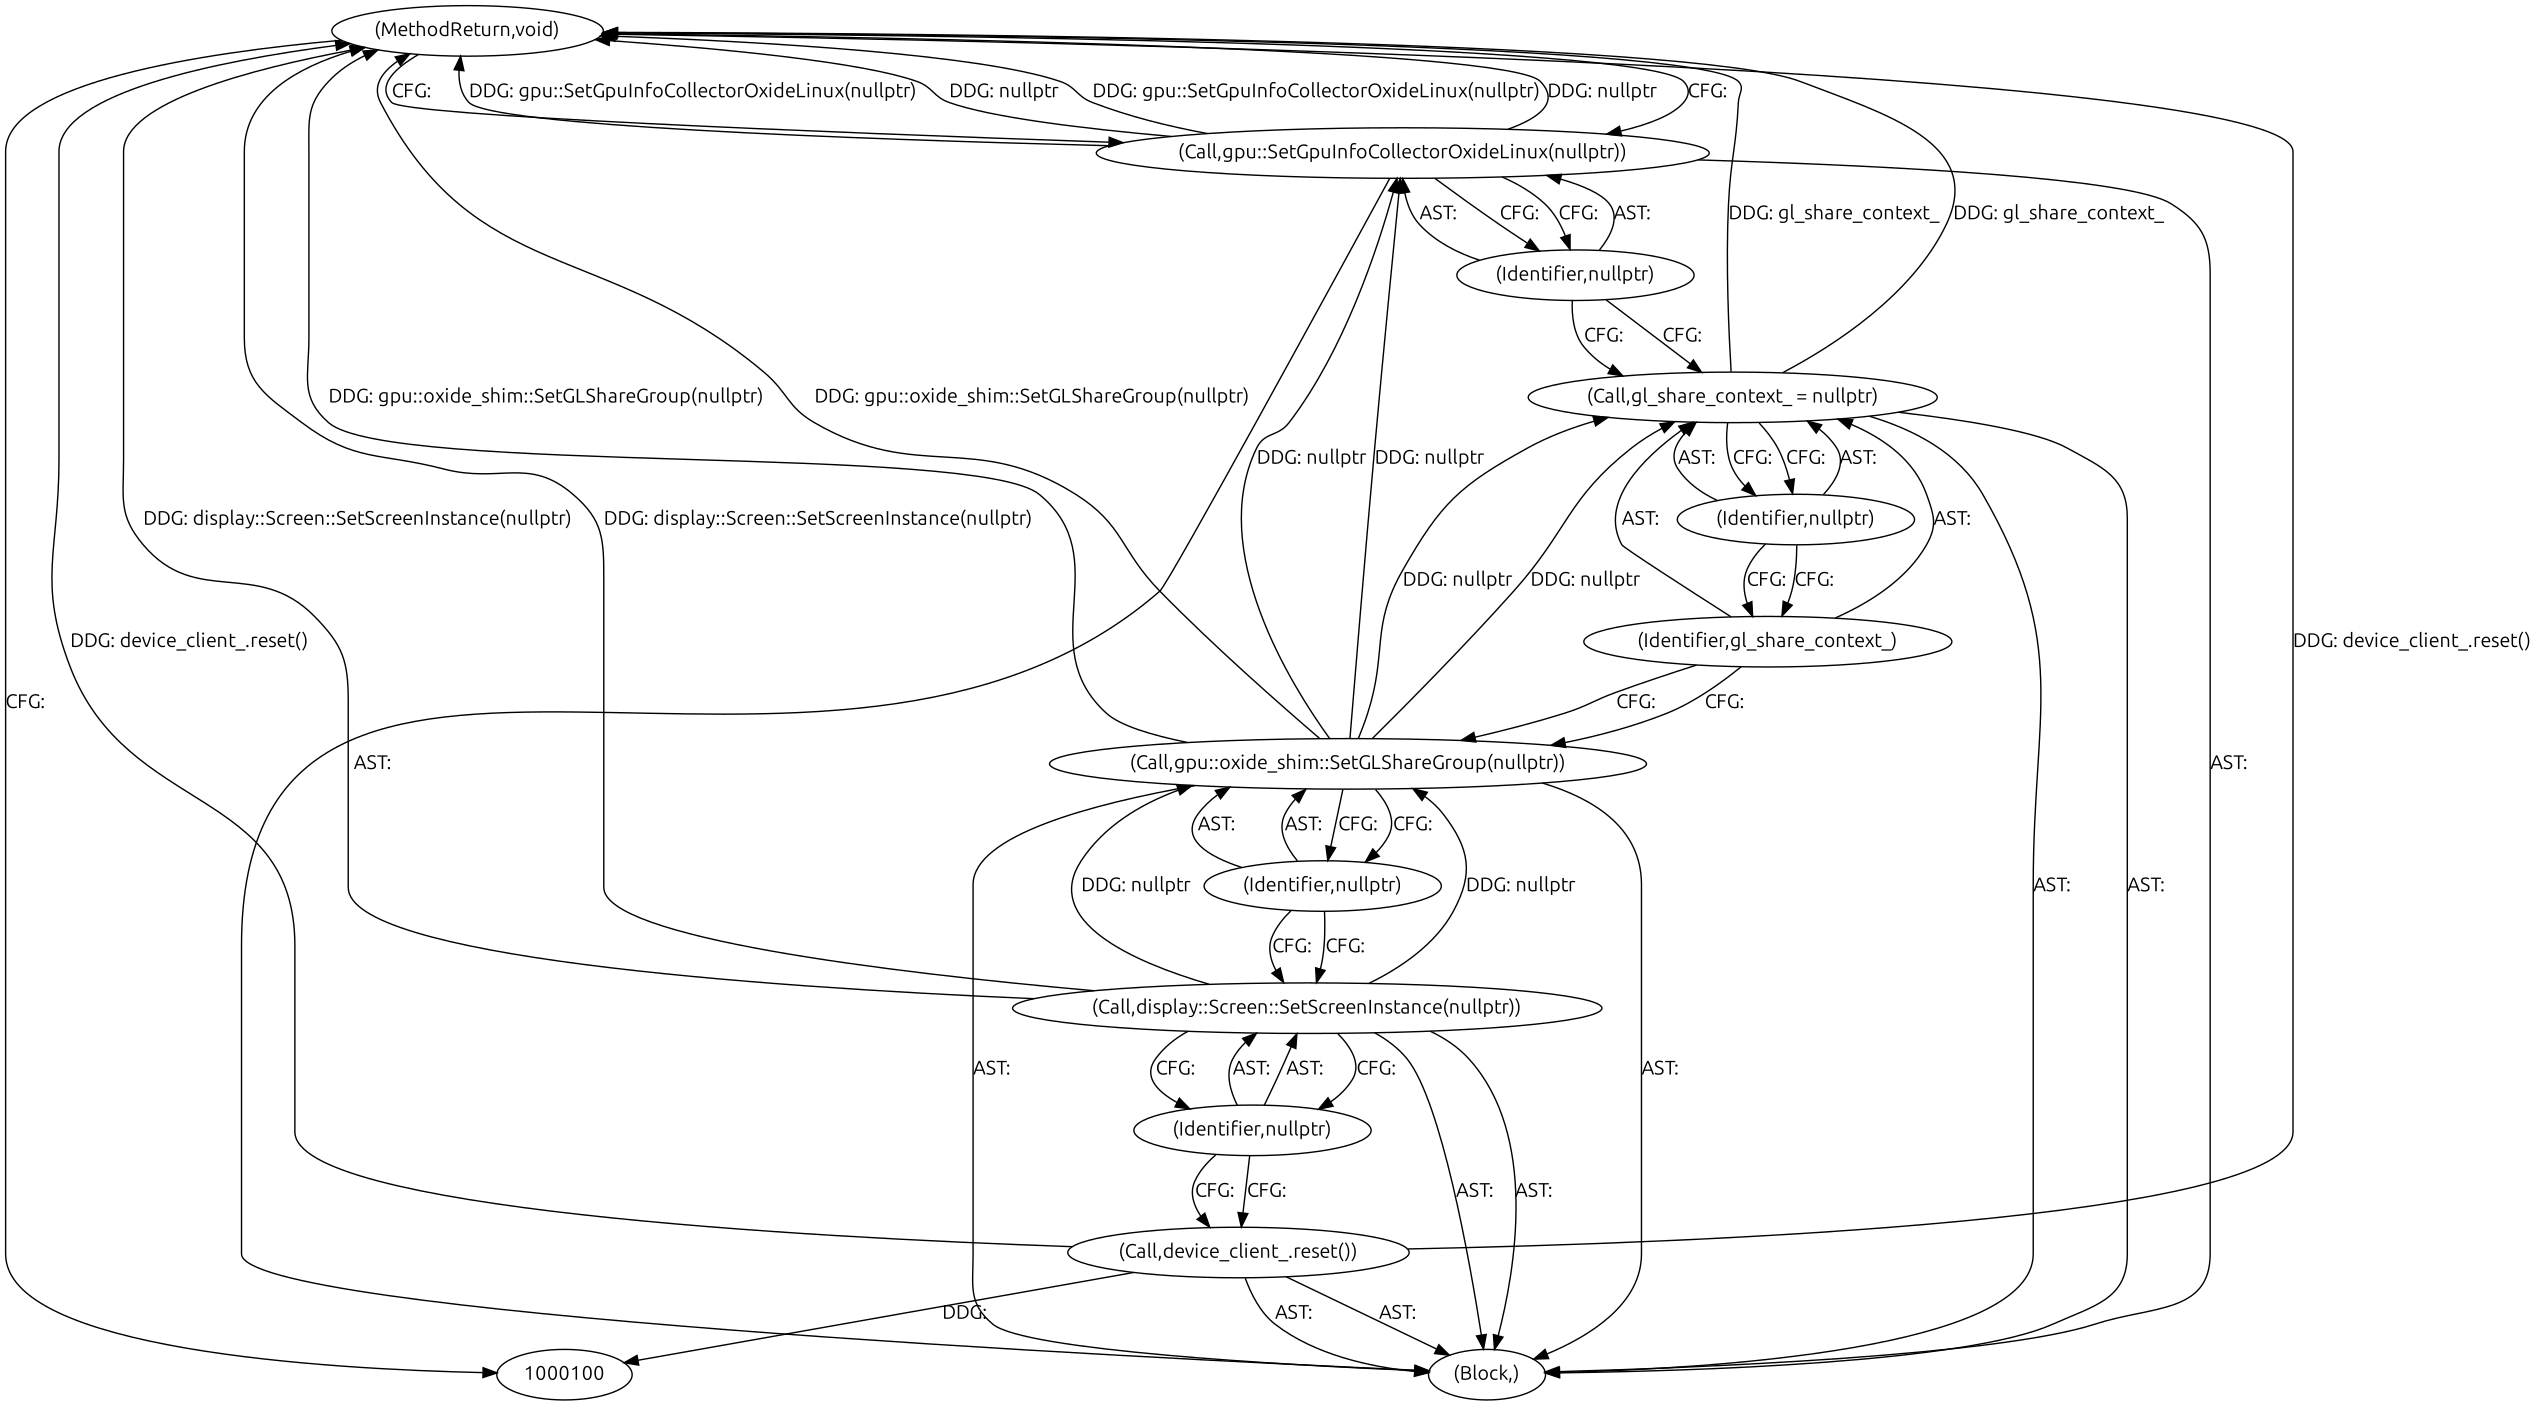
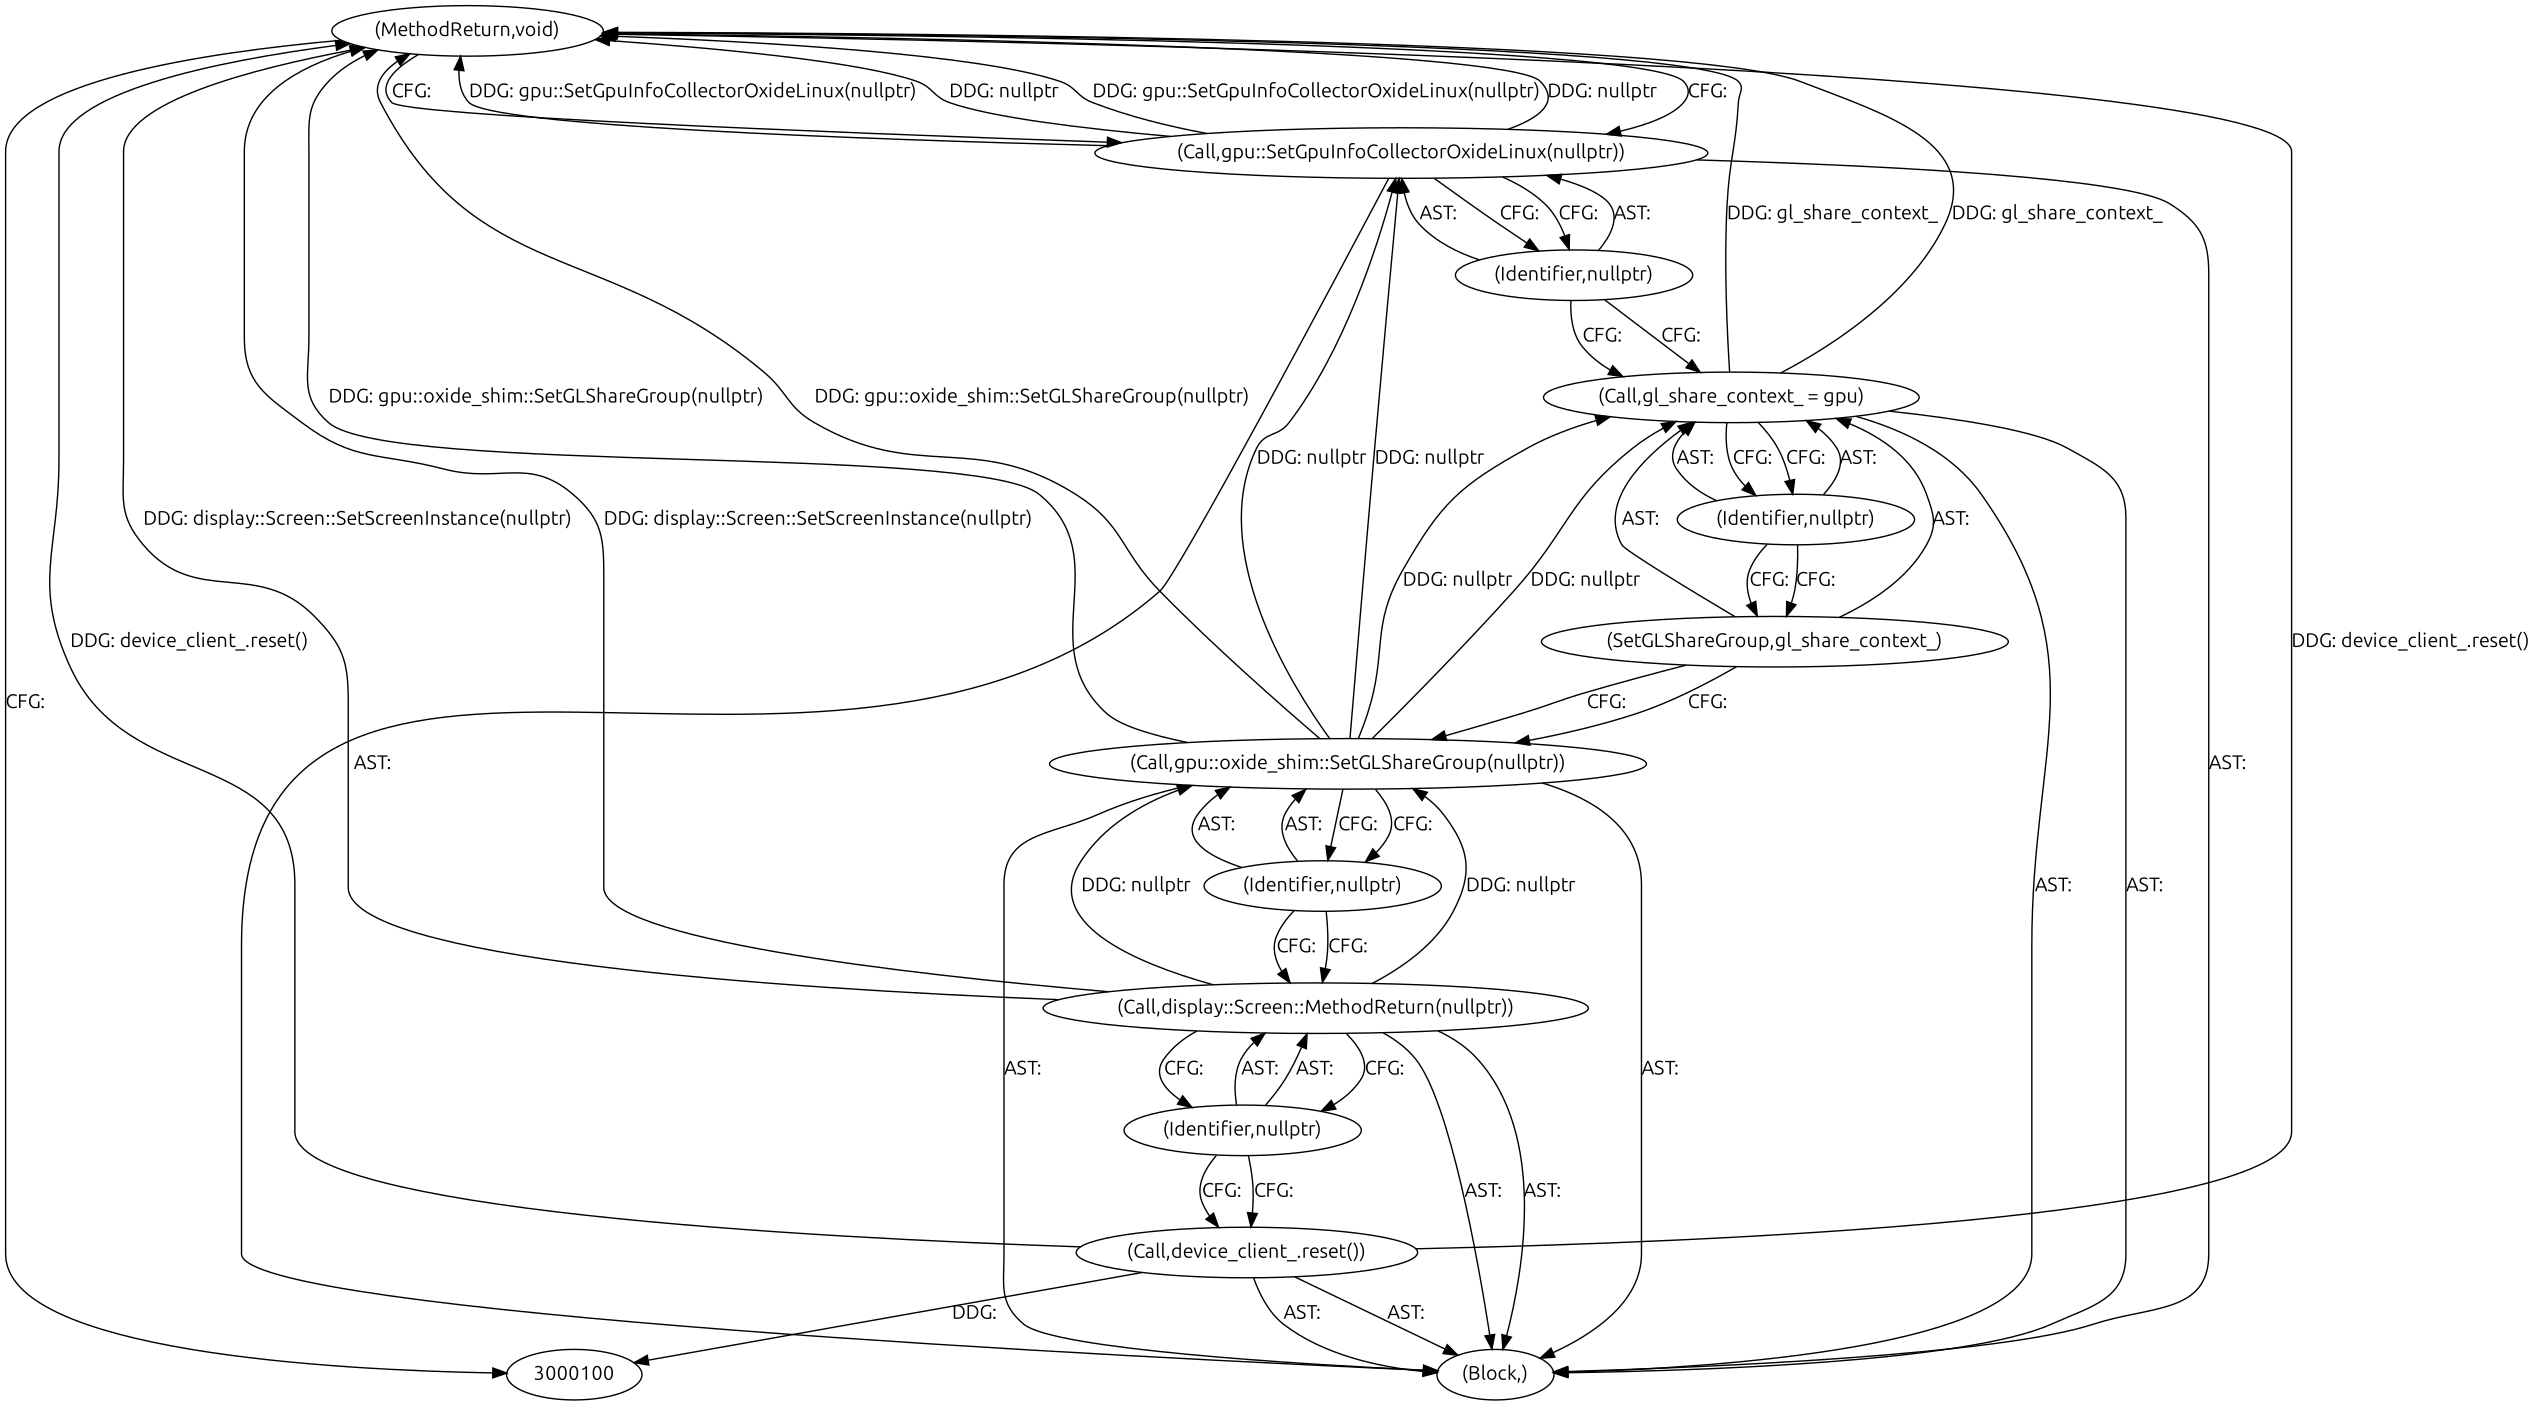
(1733, 397) -> (1731, 397)
(1768, 642) -> (1775, 642)
(1307, 1008) -> (1316, 1008)
(564, 1375) -> (574, 1375)
